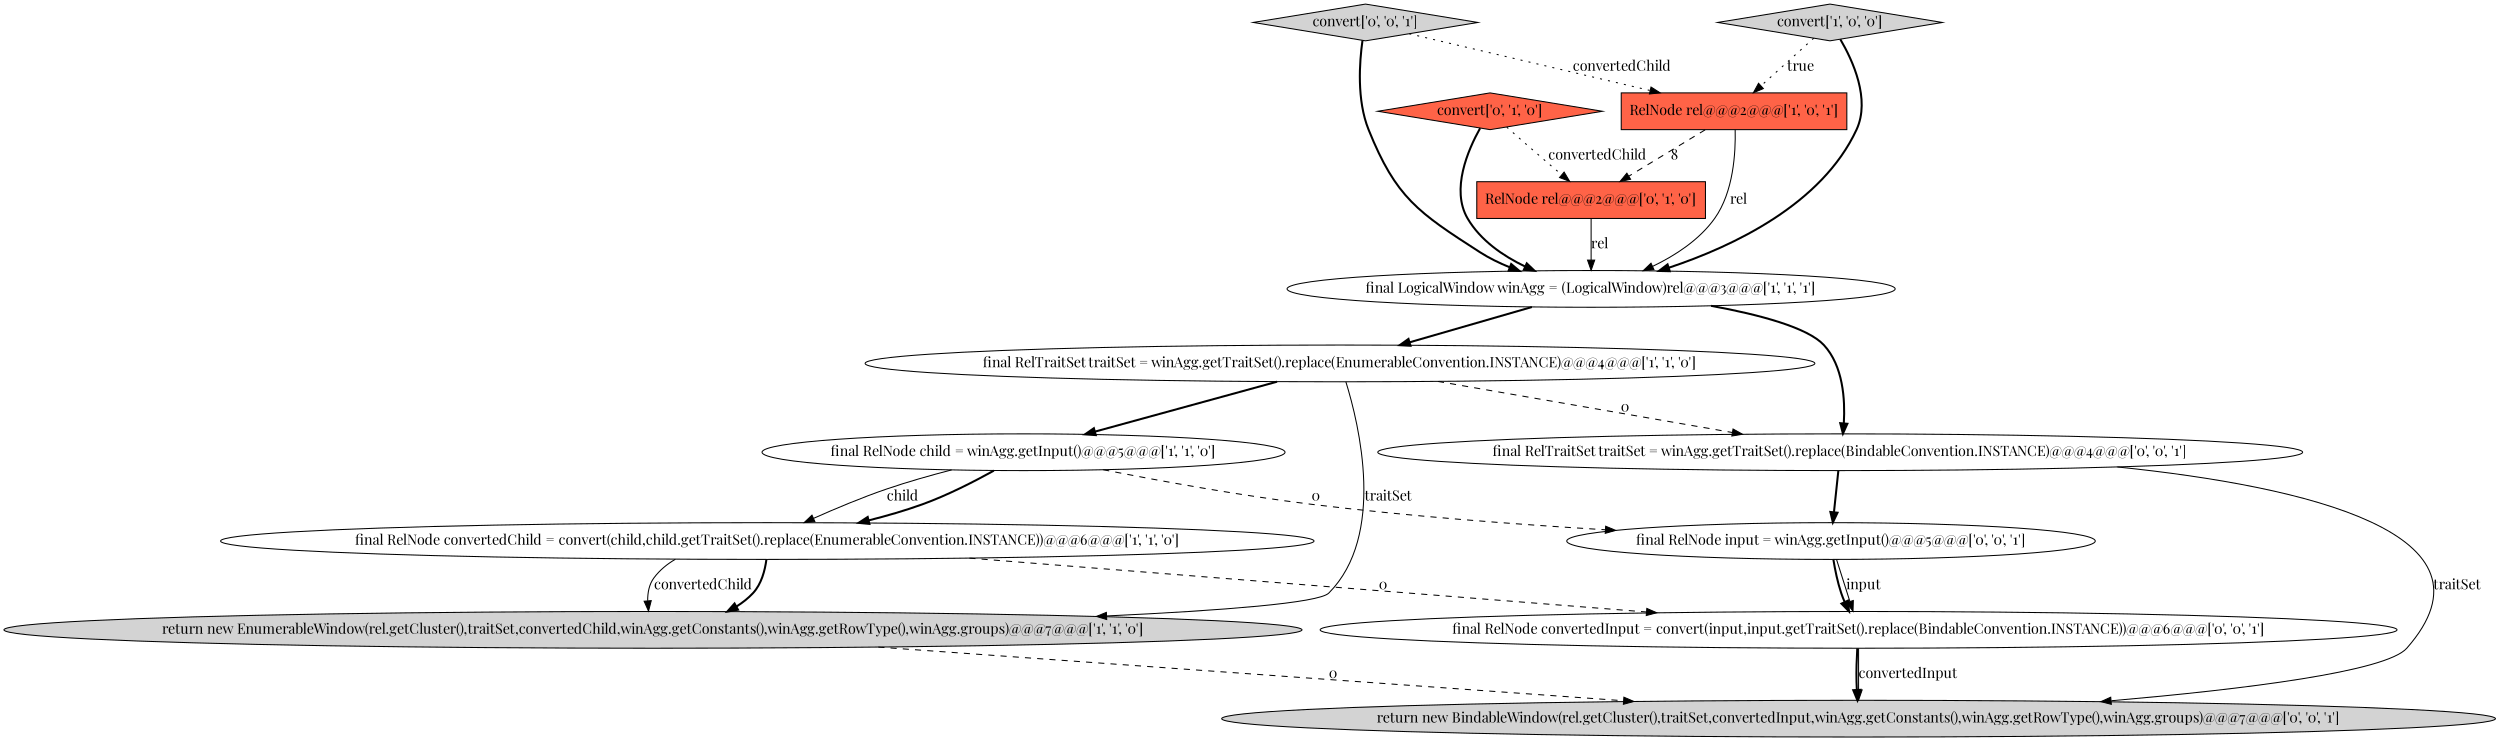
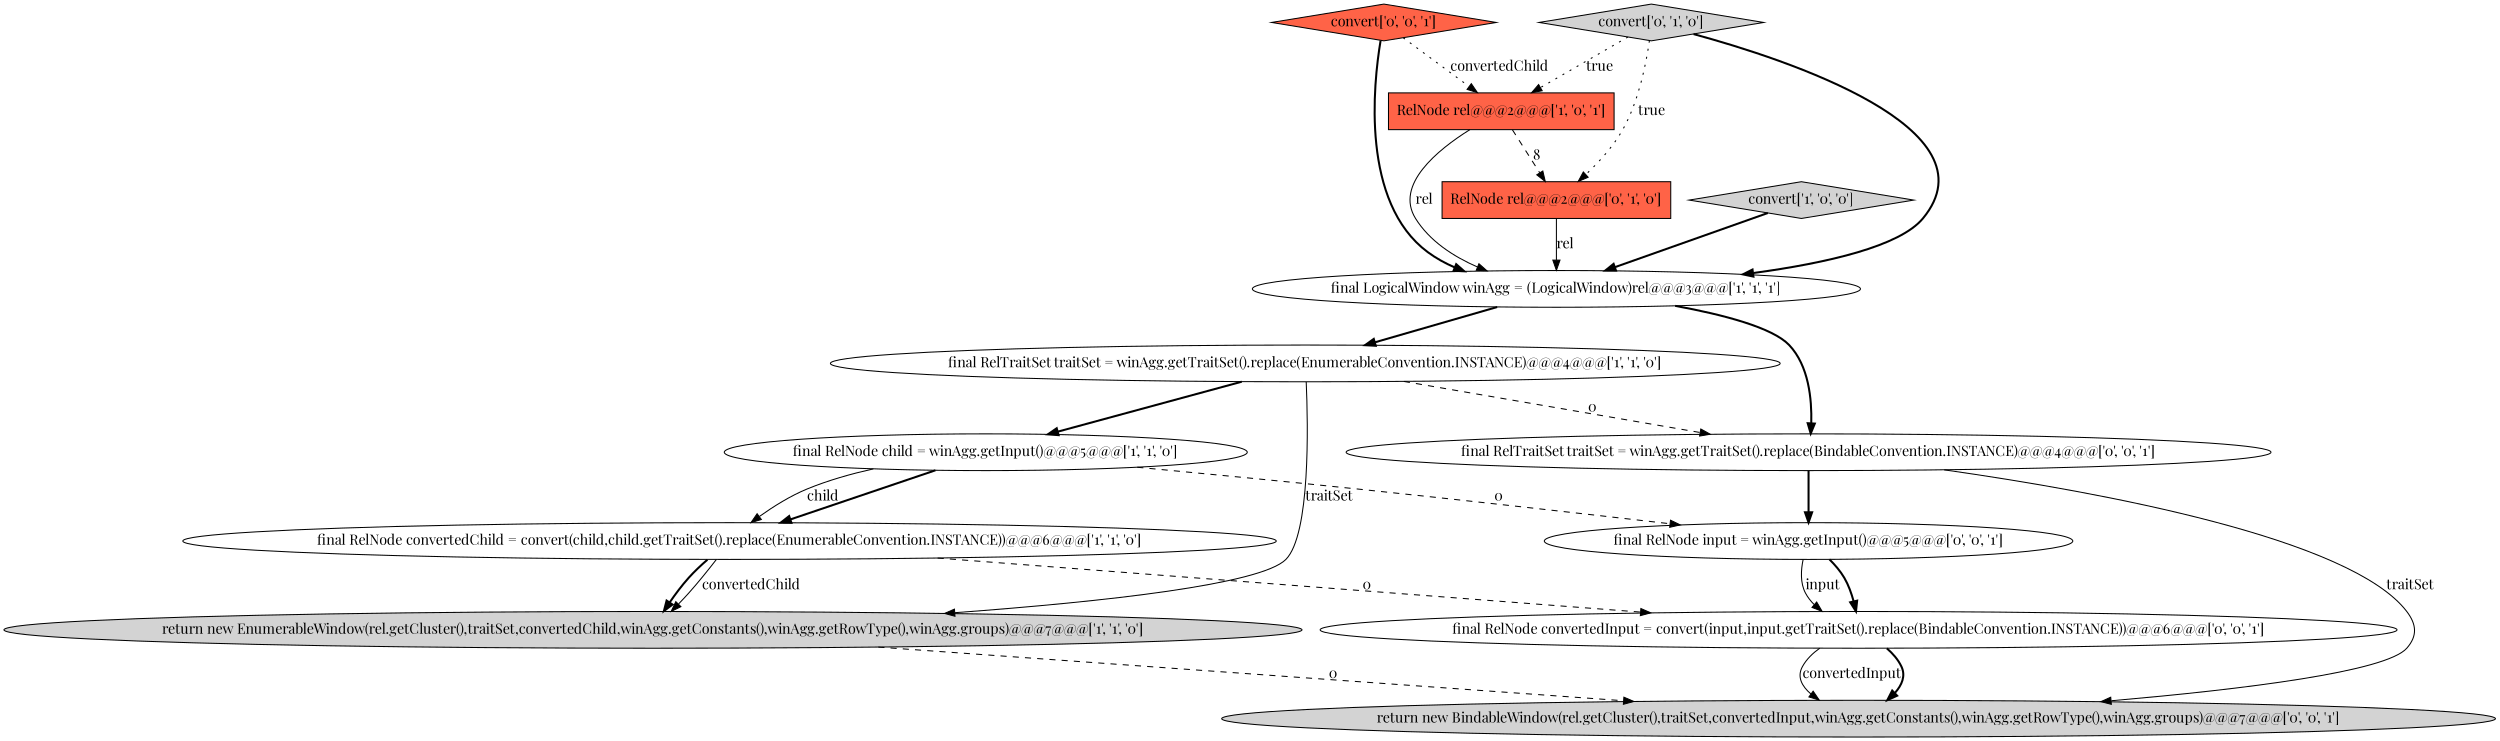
(1365, 22) -> (1384, 22)
(1787, 62) -> (1584, 62)
(1490, 111) -> (1651, 22)
(1598, 156) -> (1652, 111)
